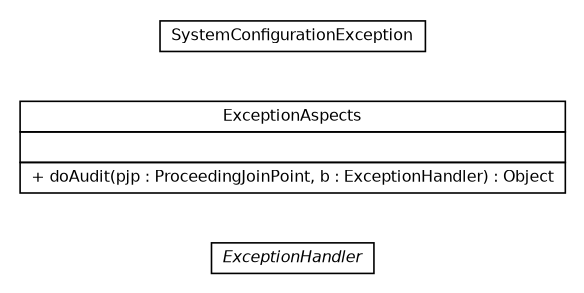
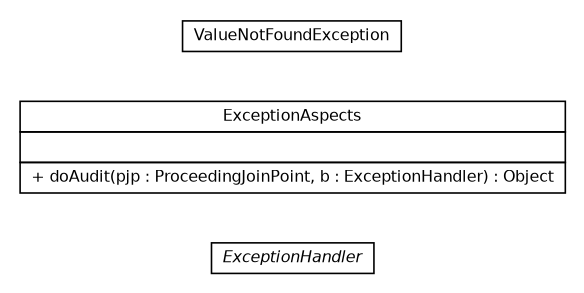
none -> (292, 35)
(292, 35) -> none
